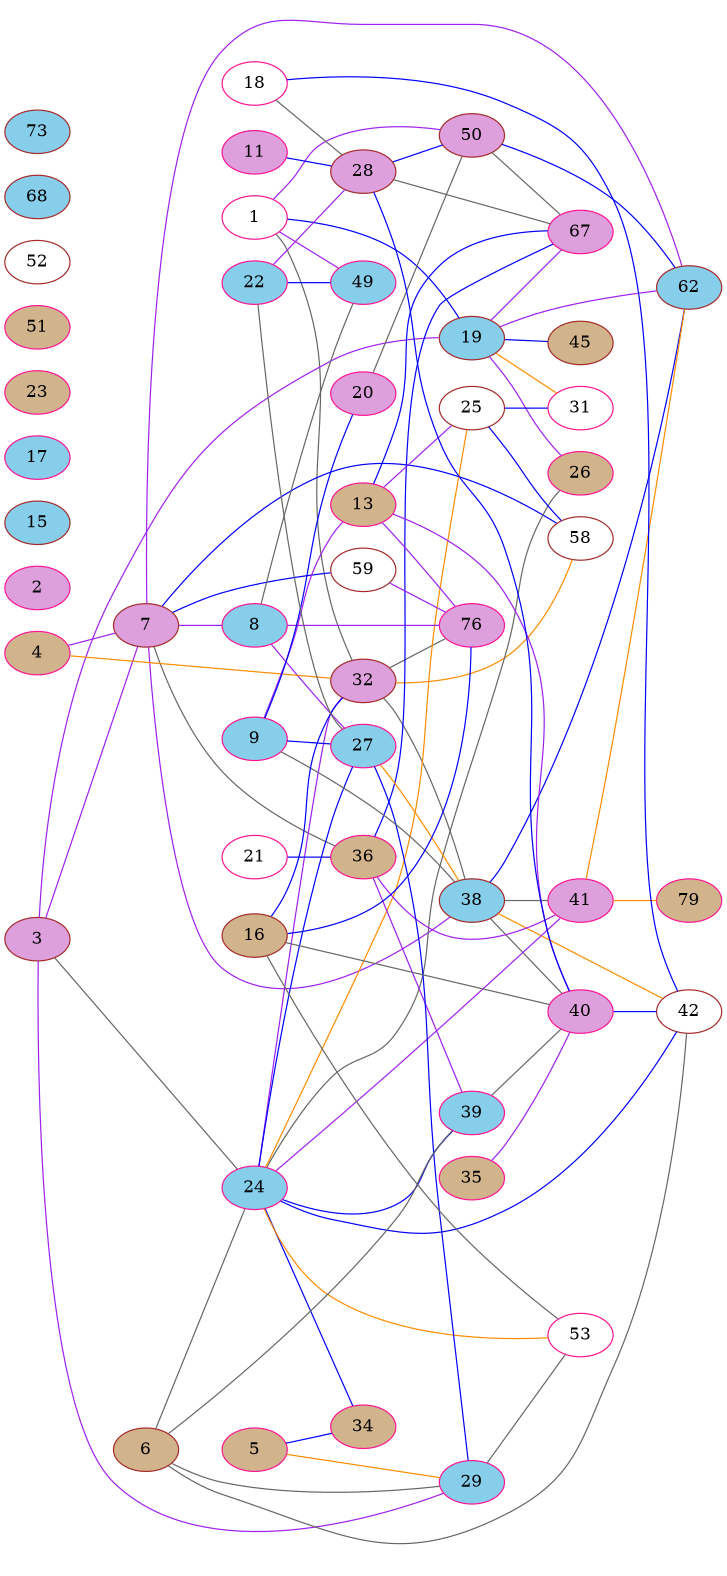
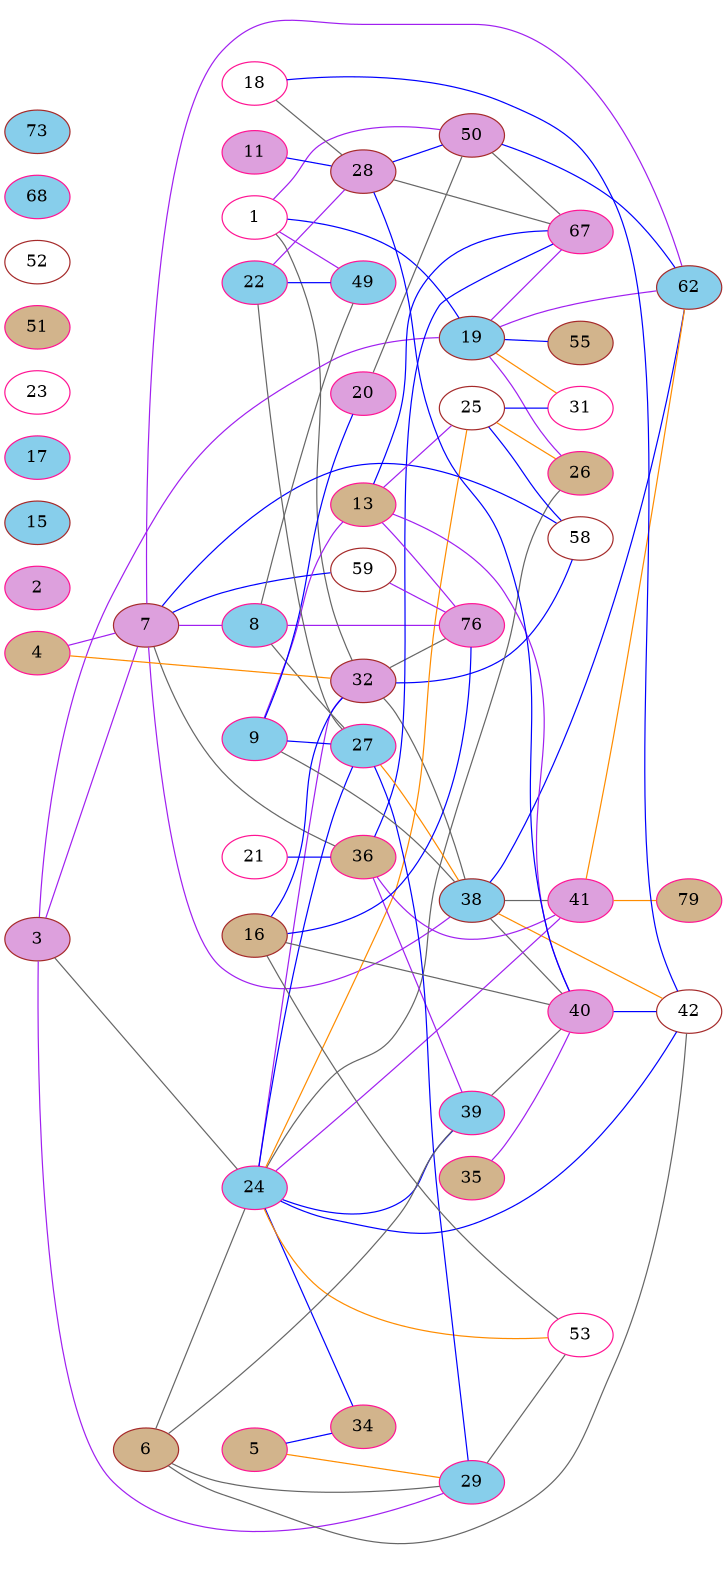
(37, 197) -> (37, 197)
(581, 343) -> (581, 343)
(37, 392) -> (37, 392)
none -> (526, 441)
(517, 648) -> (517, 648)
(307, 687) -> (307, 687)
